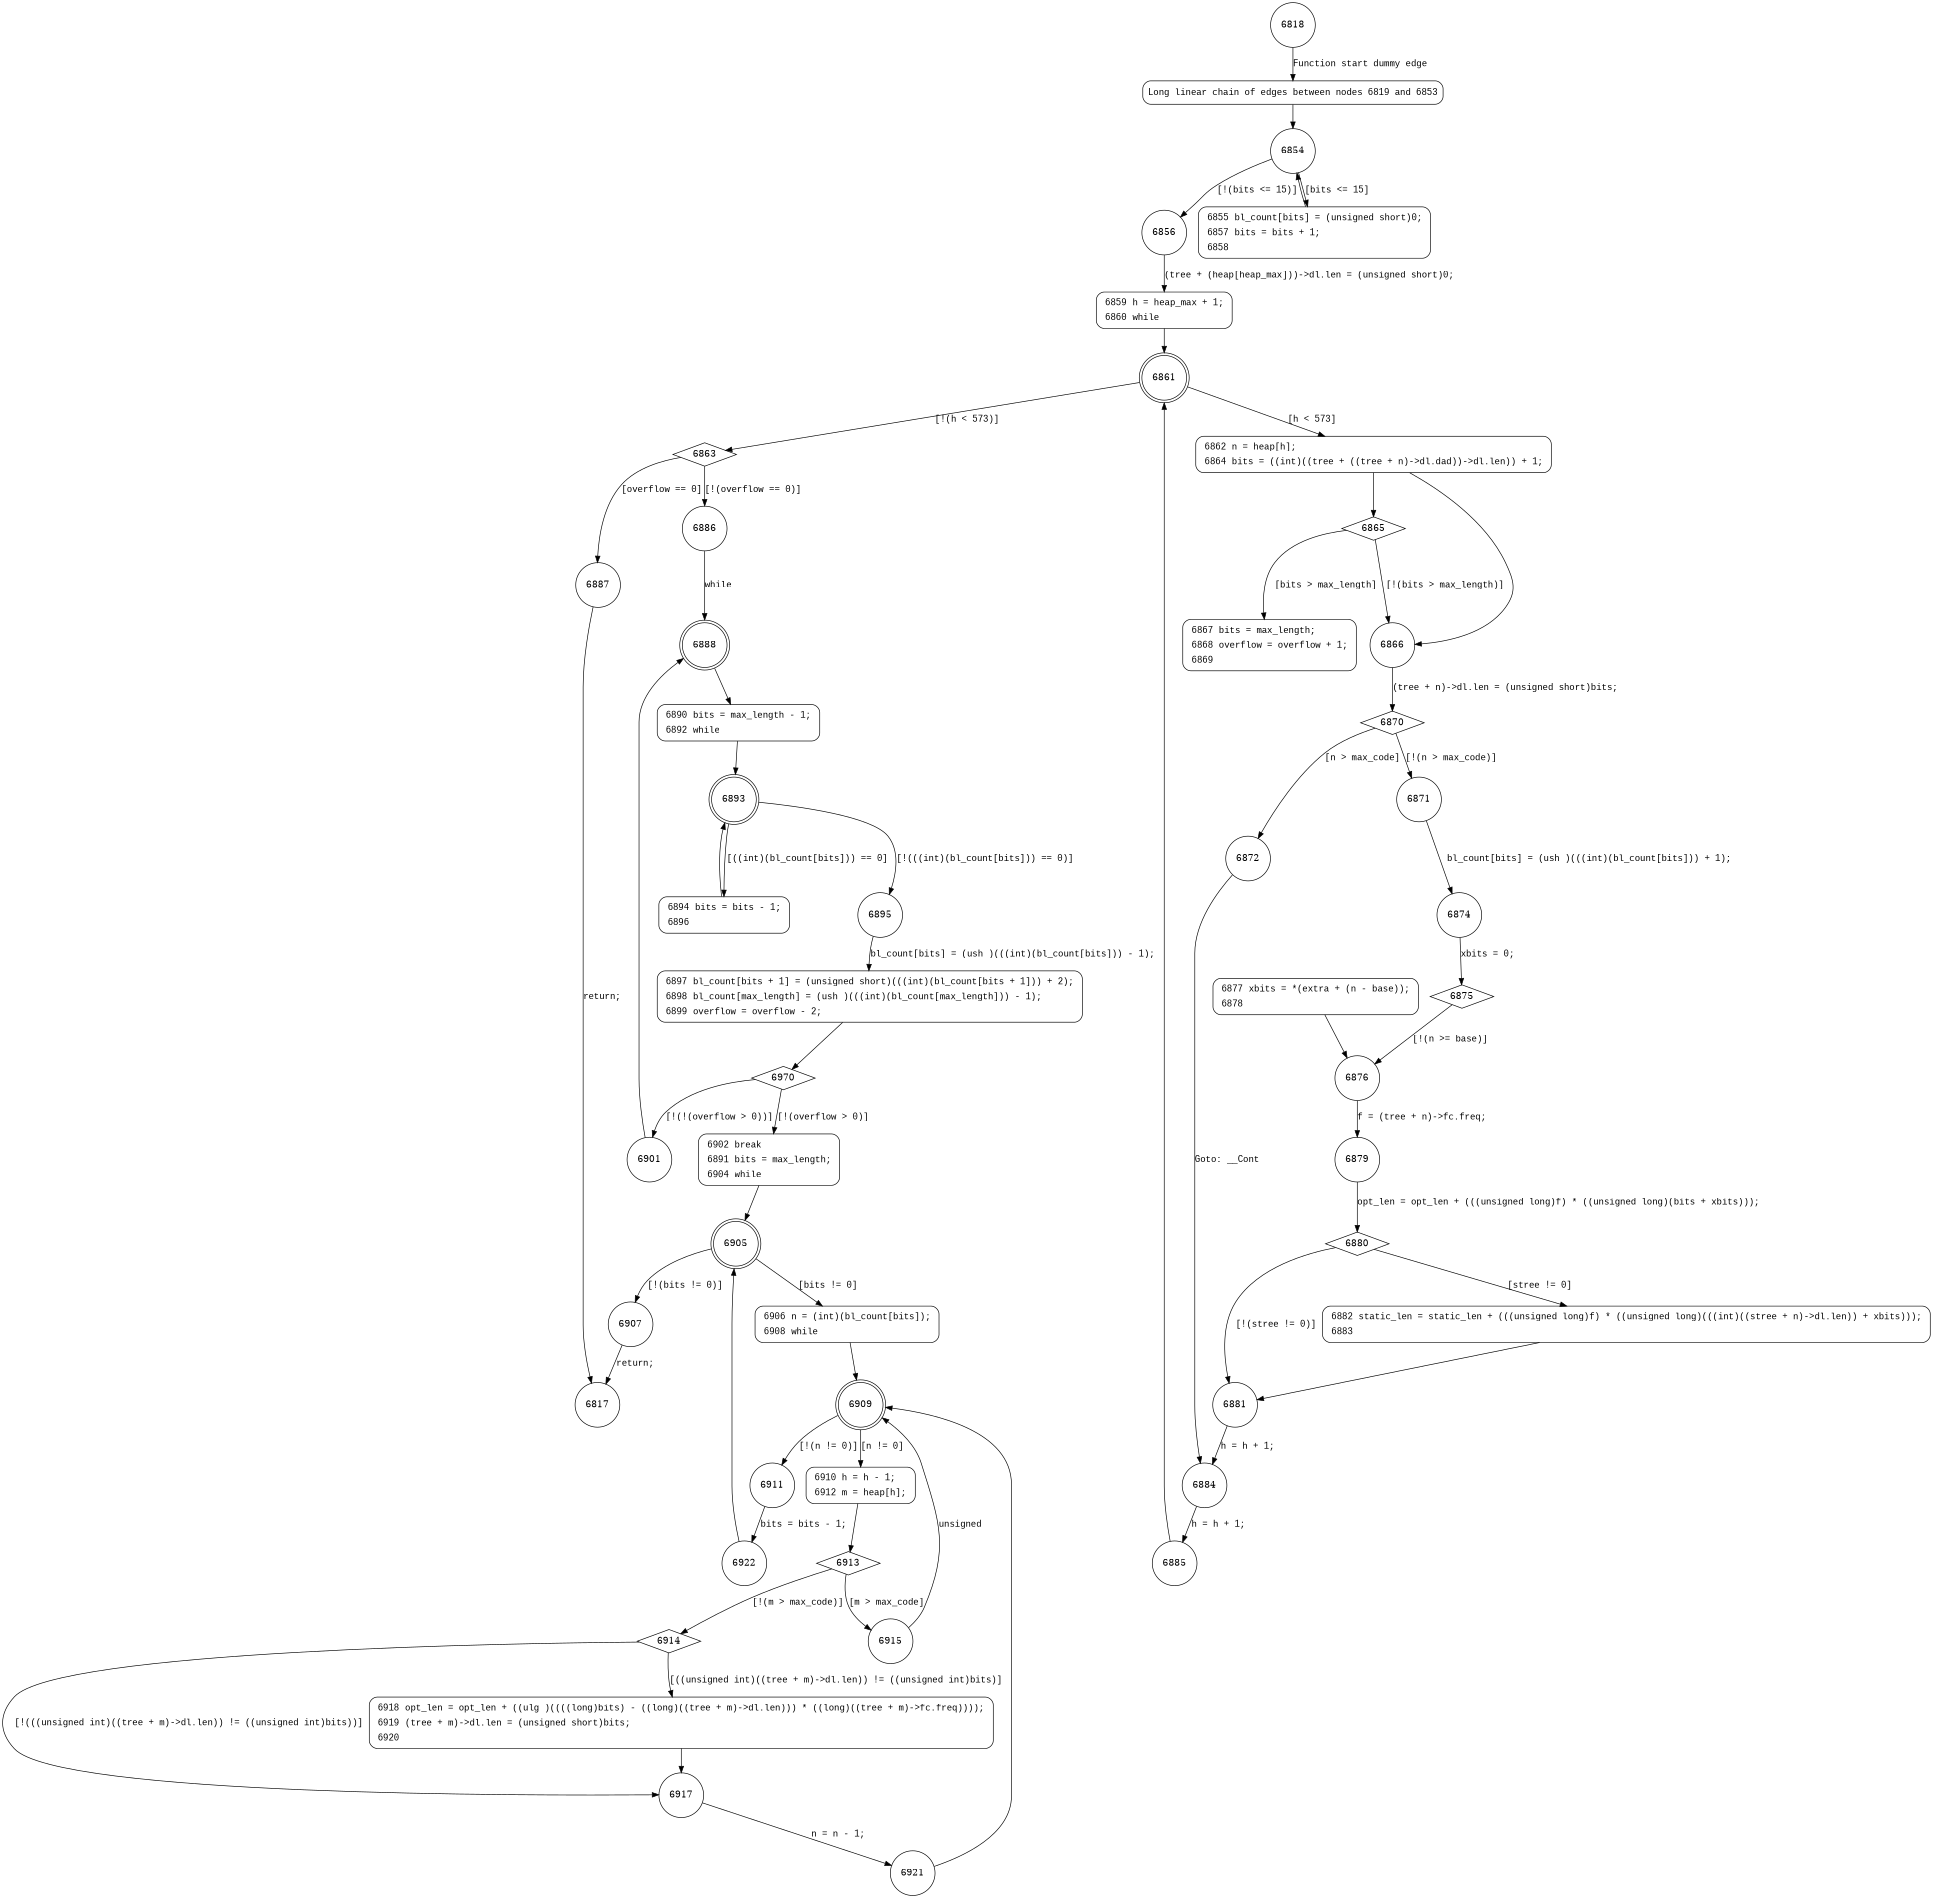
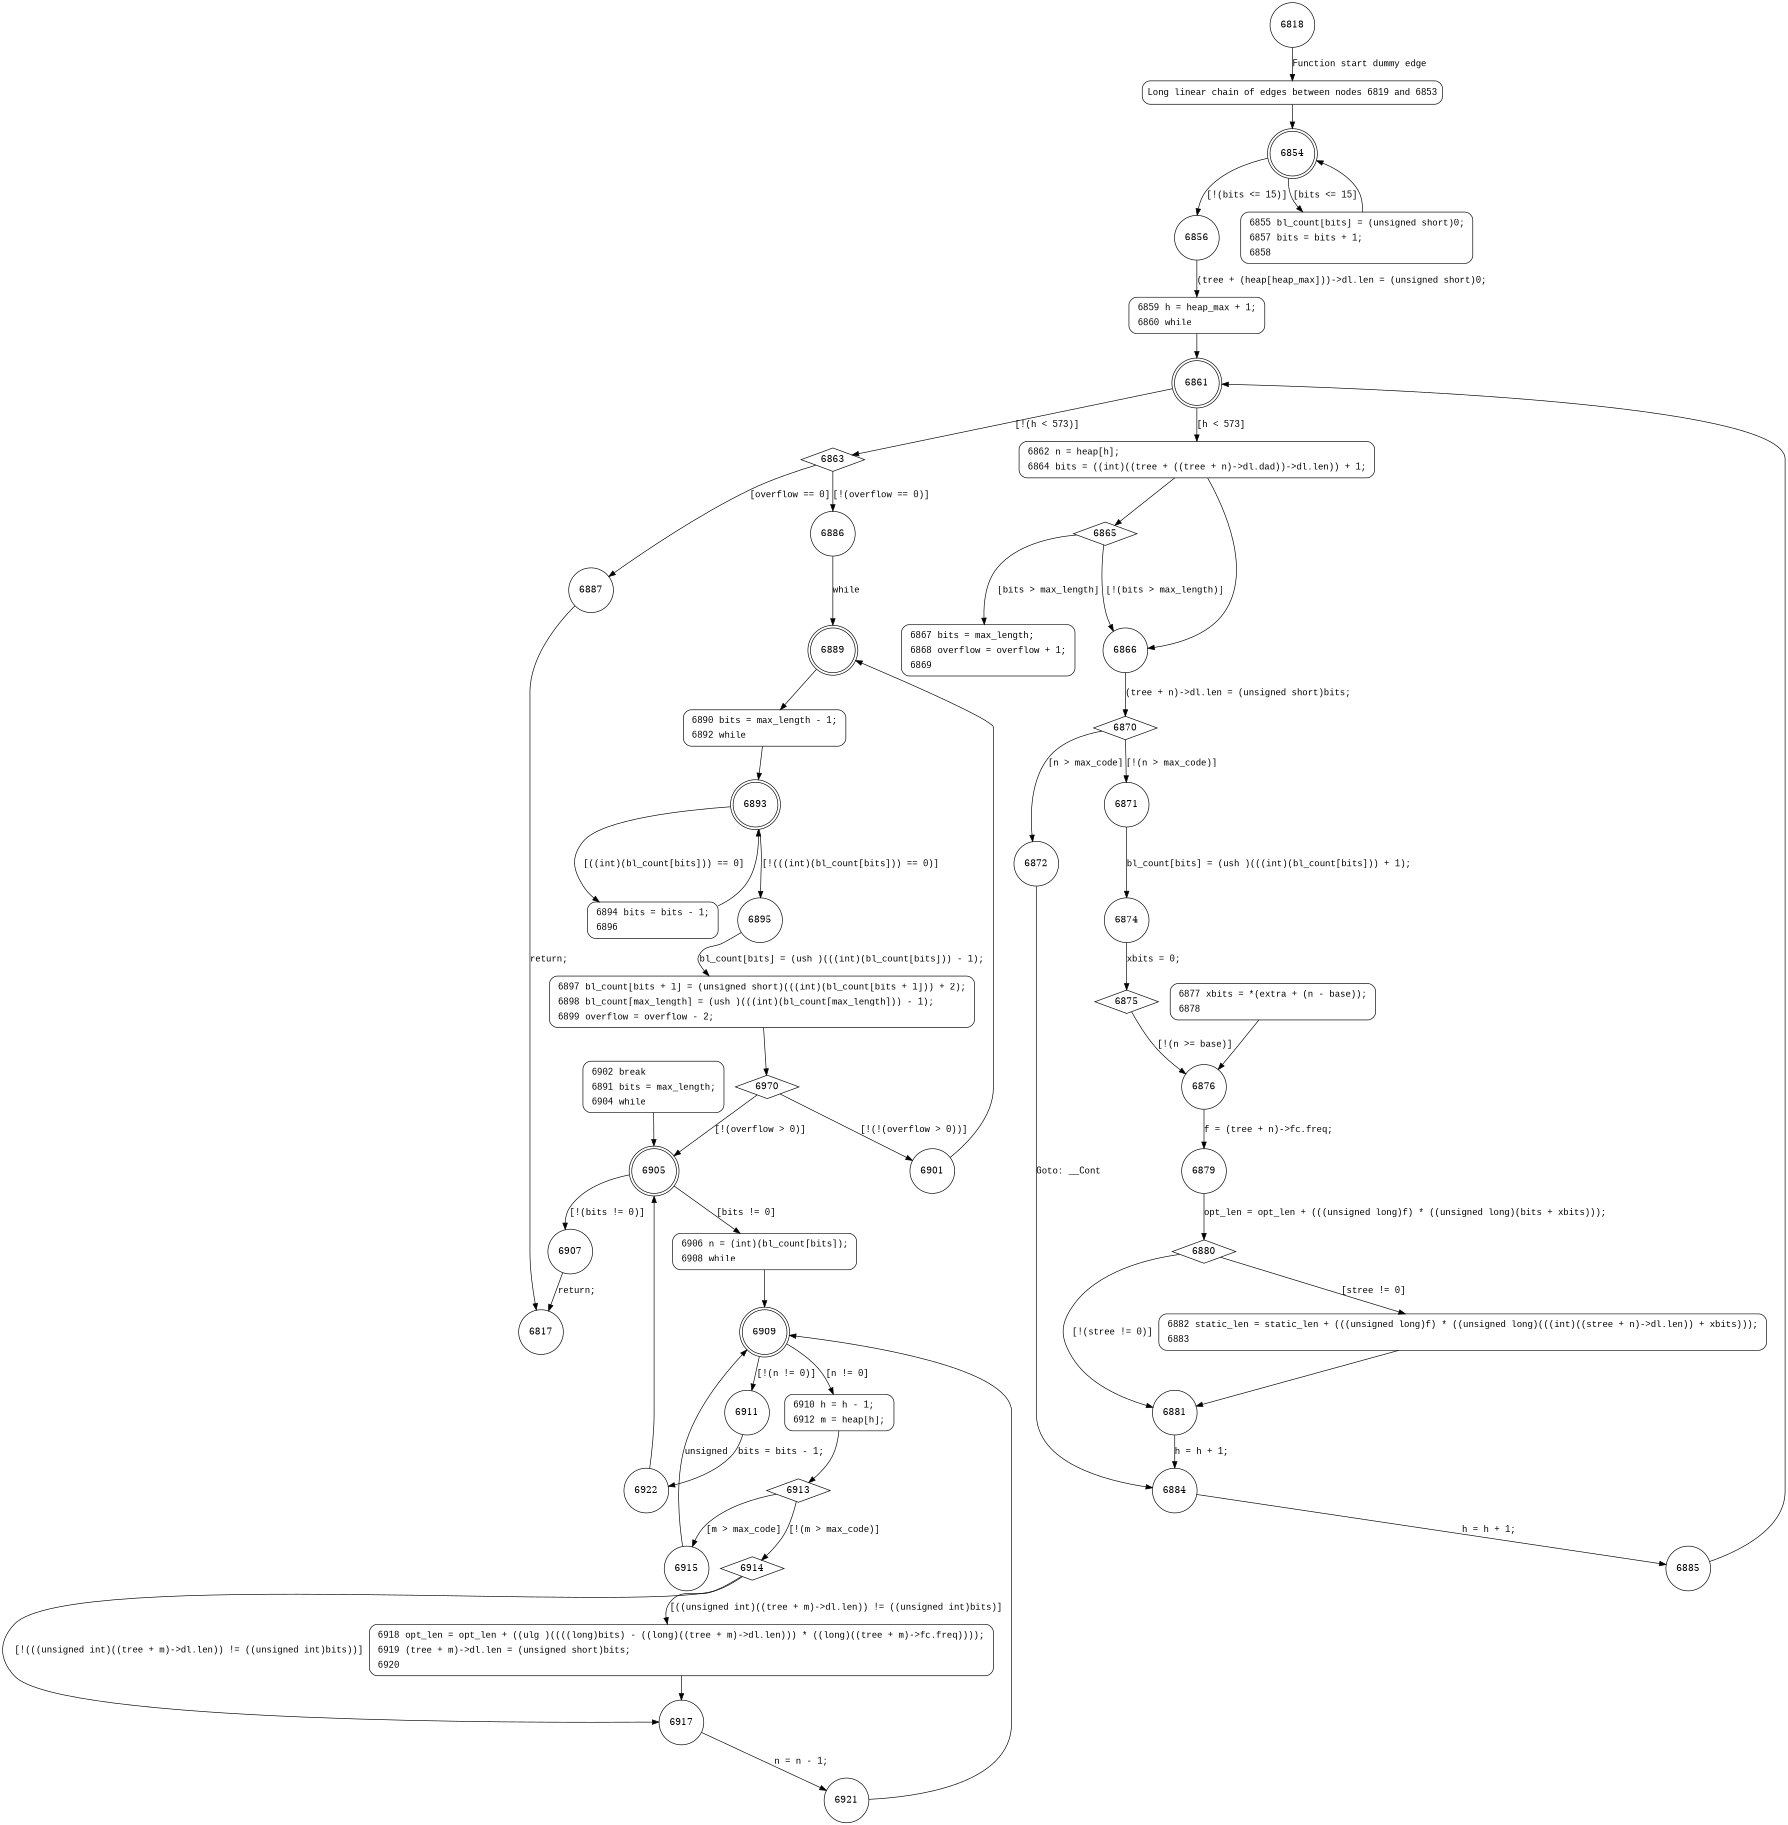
(1293, 151) -> (1292, 154)
(705, 645) -> (833, 650)
(778, 1108) -> (718, 1123)
